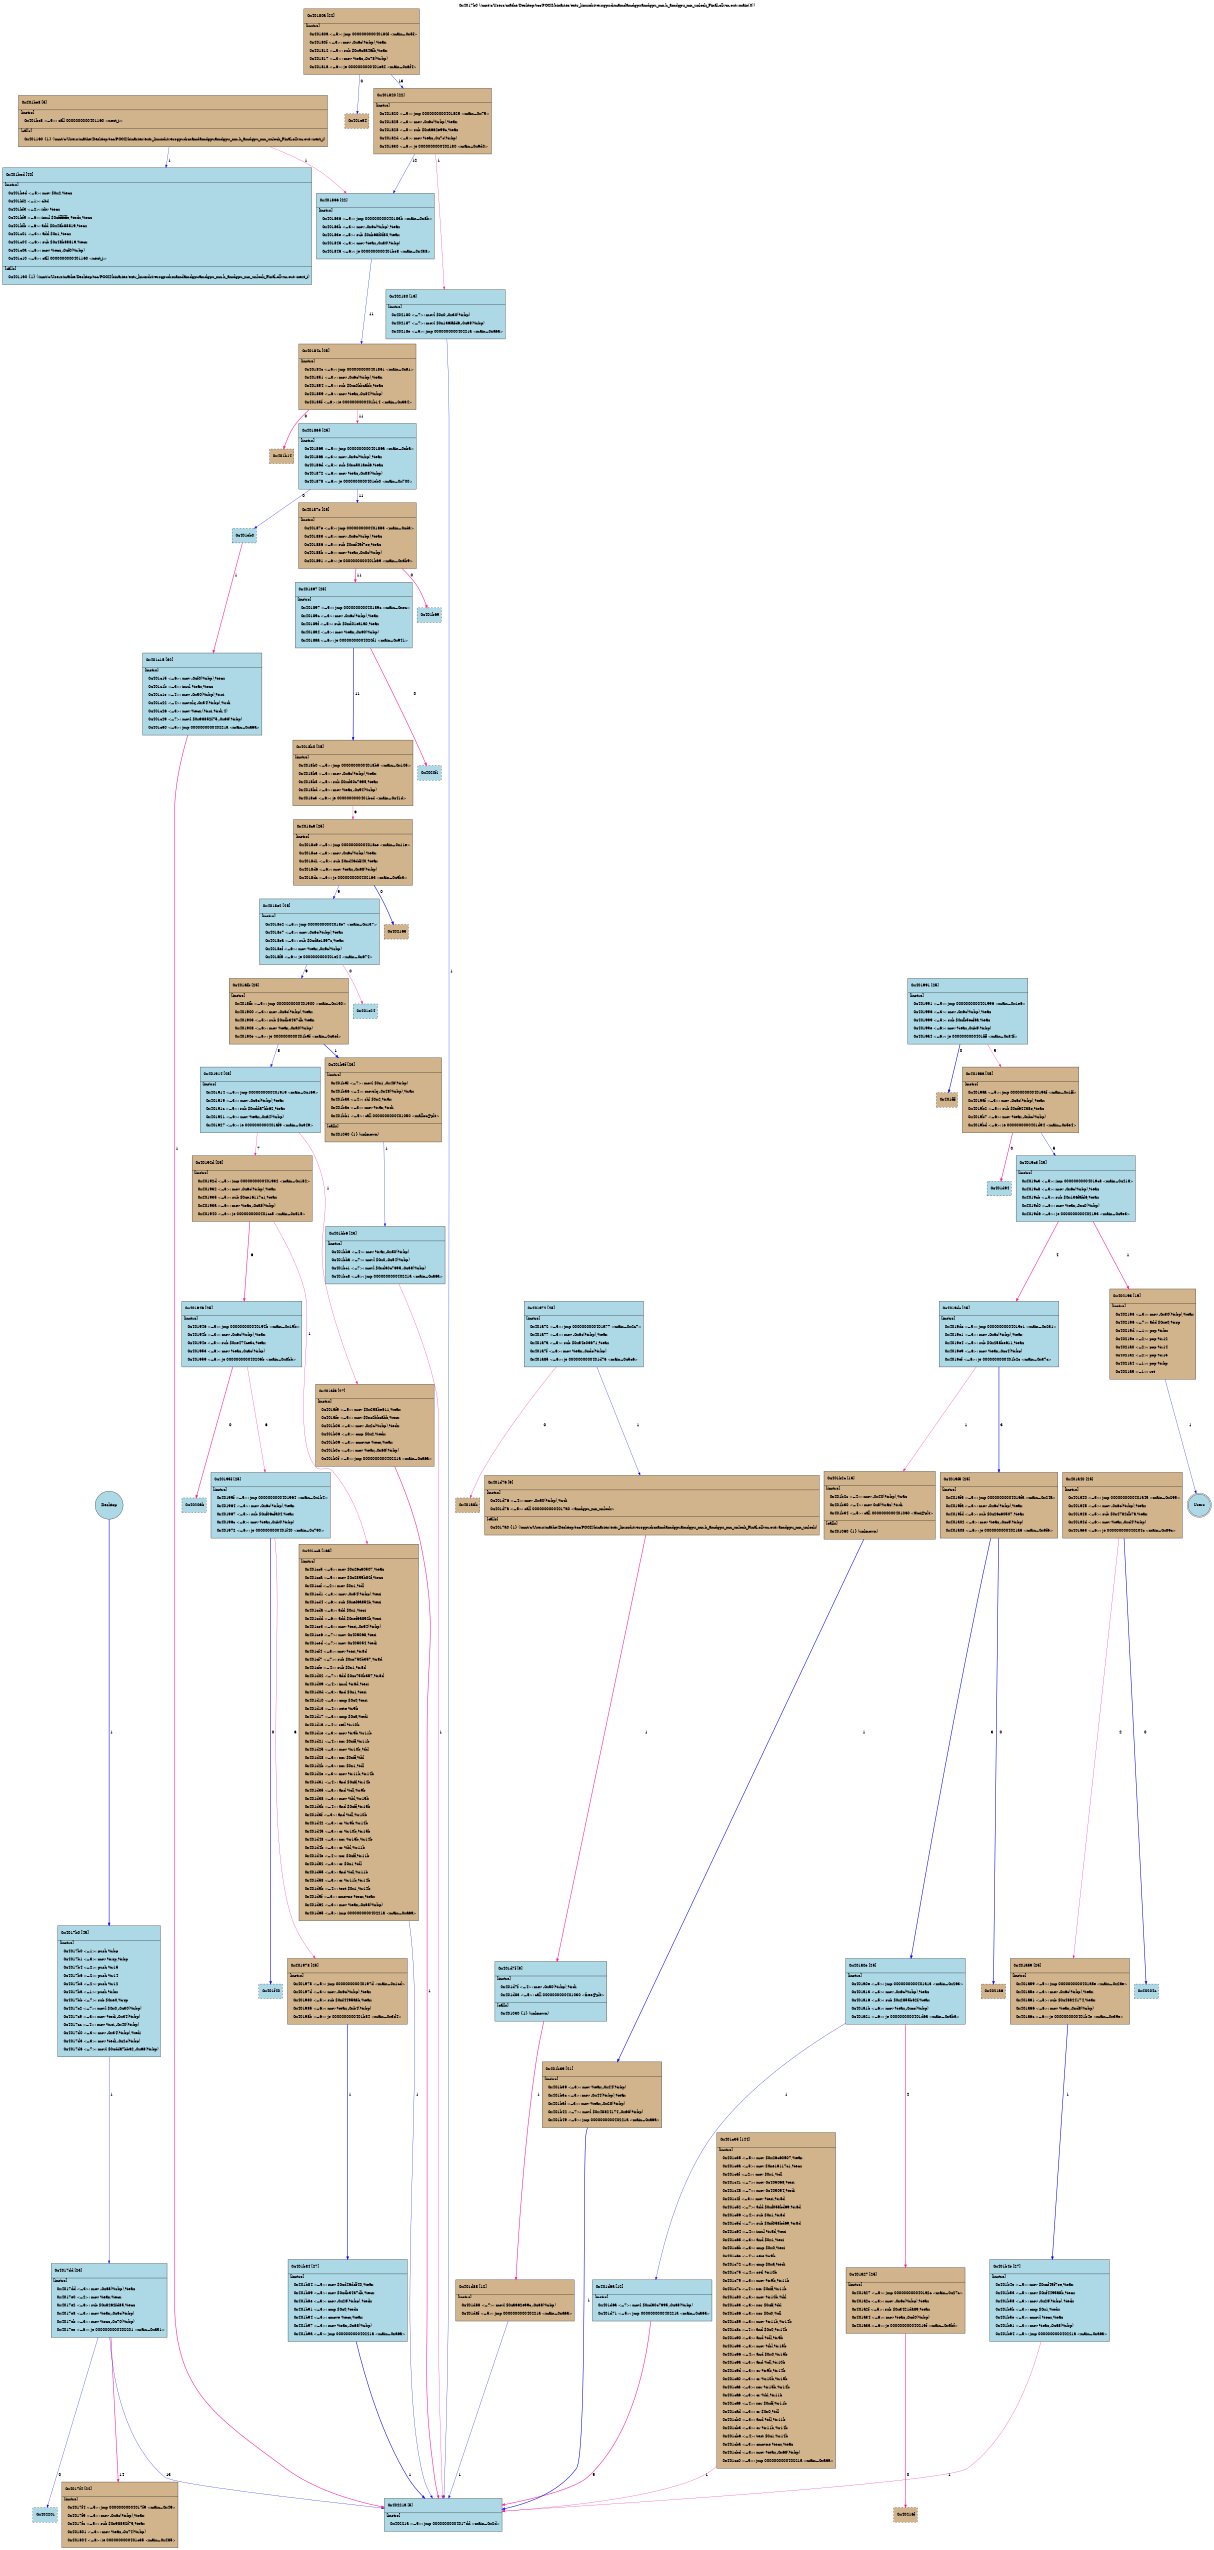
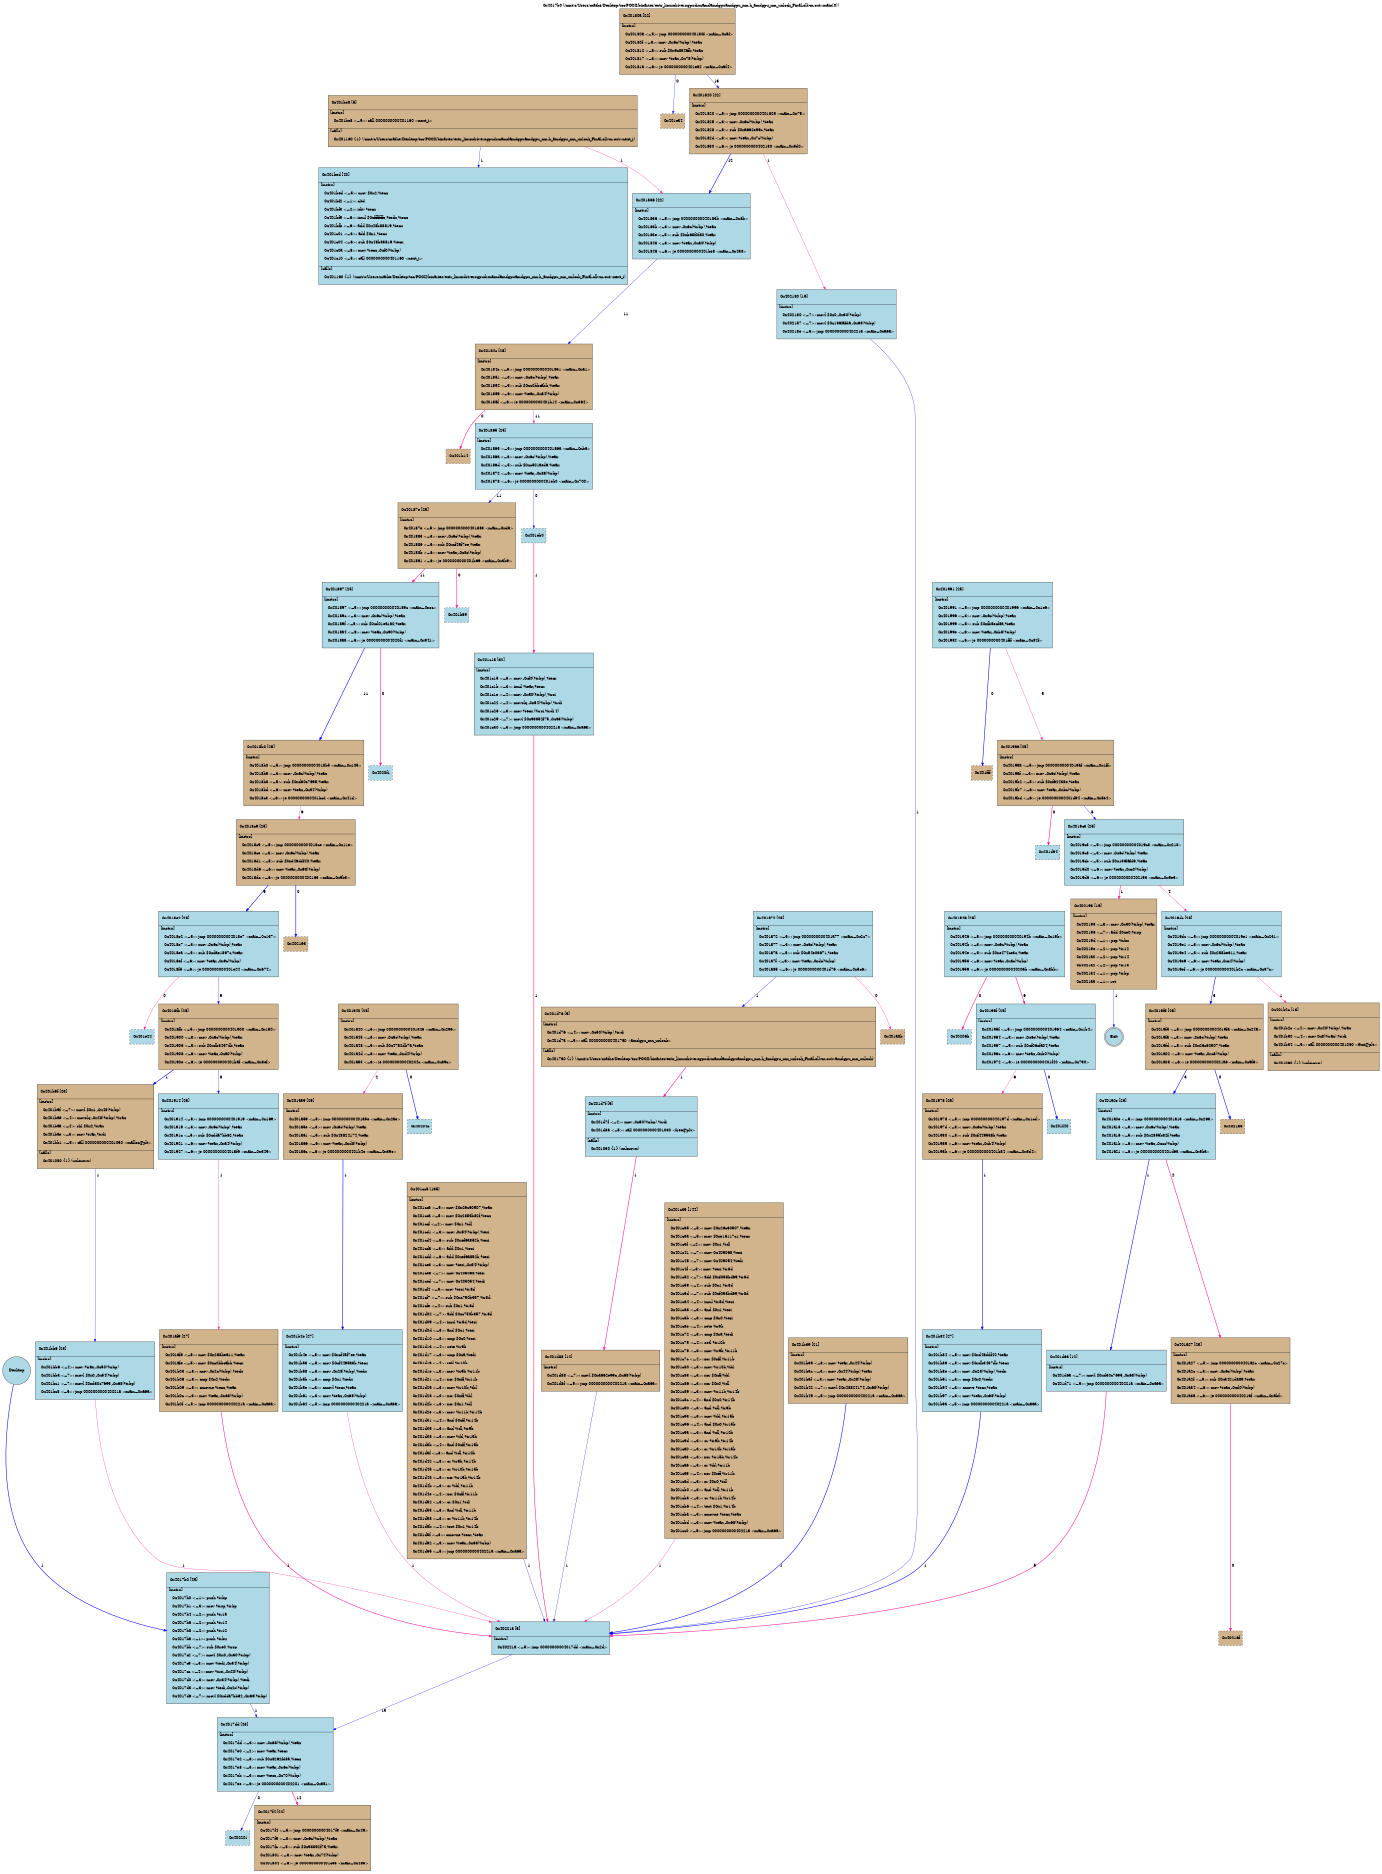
(405, 172) -> (721, 172)
(337, 891) -> (258, 897)
(252, 1189) -> none
(1038, 1260) -> (1172, 897)
(256, 1418) -> (1020, 989)
(1199, 1505) -> (1114, 1037)
(741, 1799) -> none
(719, 2127) -> (1130, 1253)
(197, 2485) -> (424, 1692)
